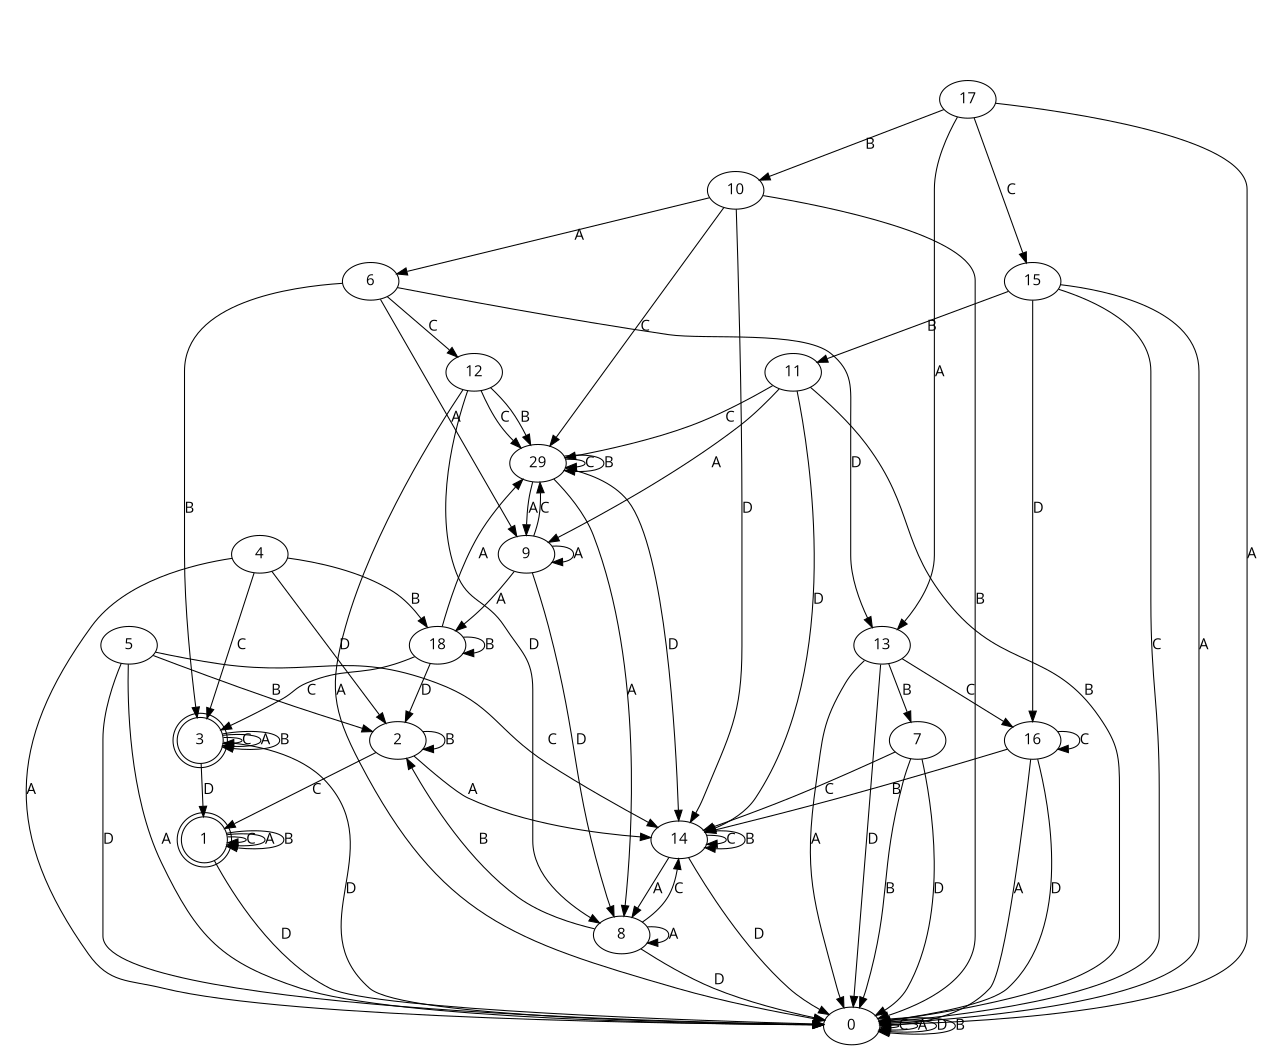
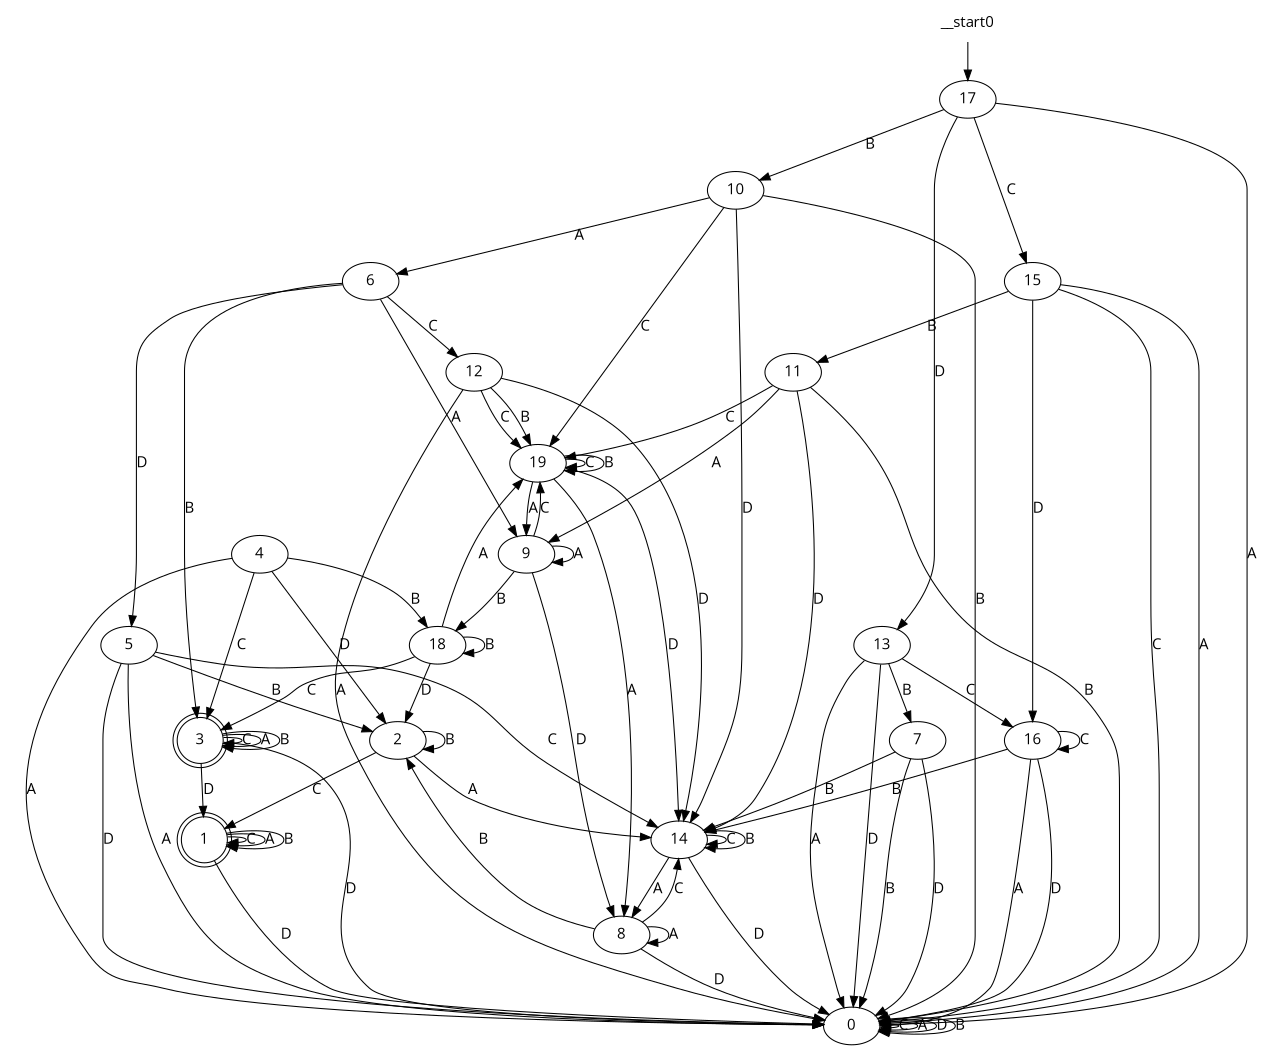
none -> (968, 23)
(750, 337) -> (136, 372)
(940, 372) -> (940, 372)
(538, 463) -> (538, 463)
(501, 600) -> (501, 600)
(523, 652) -> (687, 546)
(830, 790) -> (830, 790)
